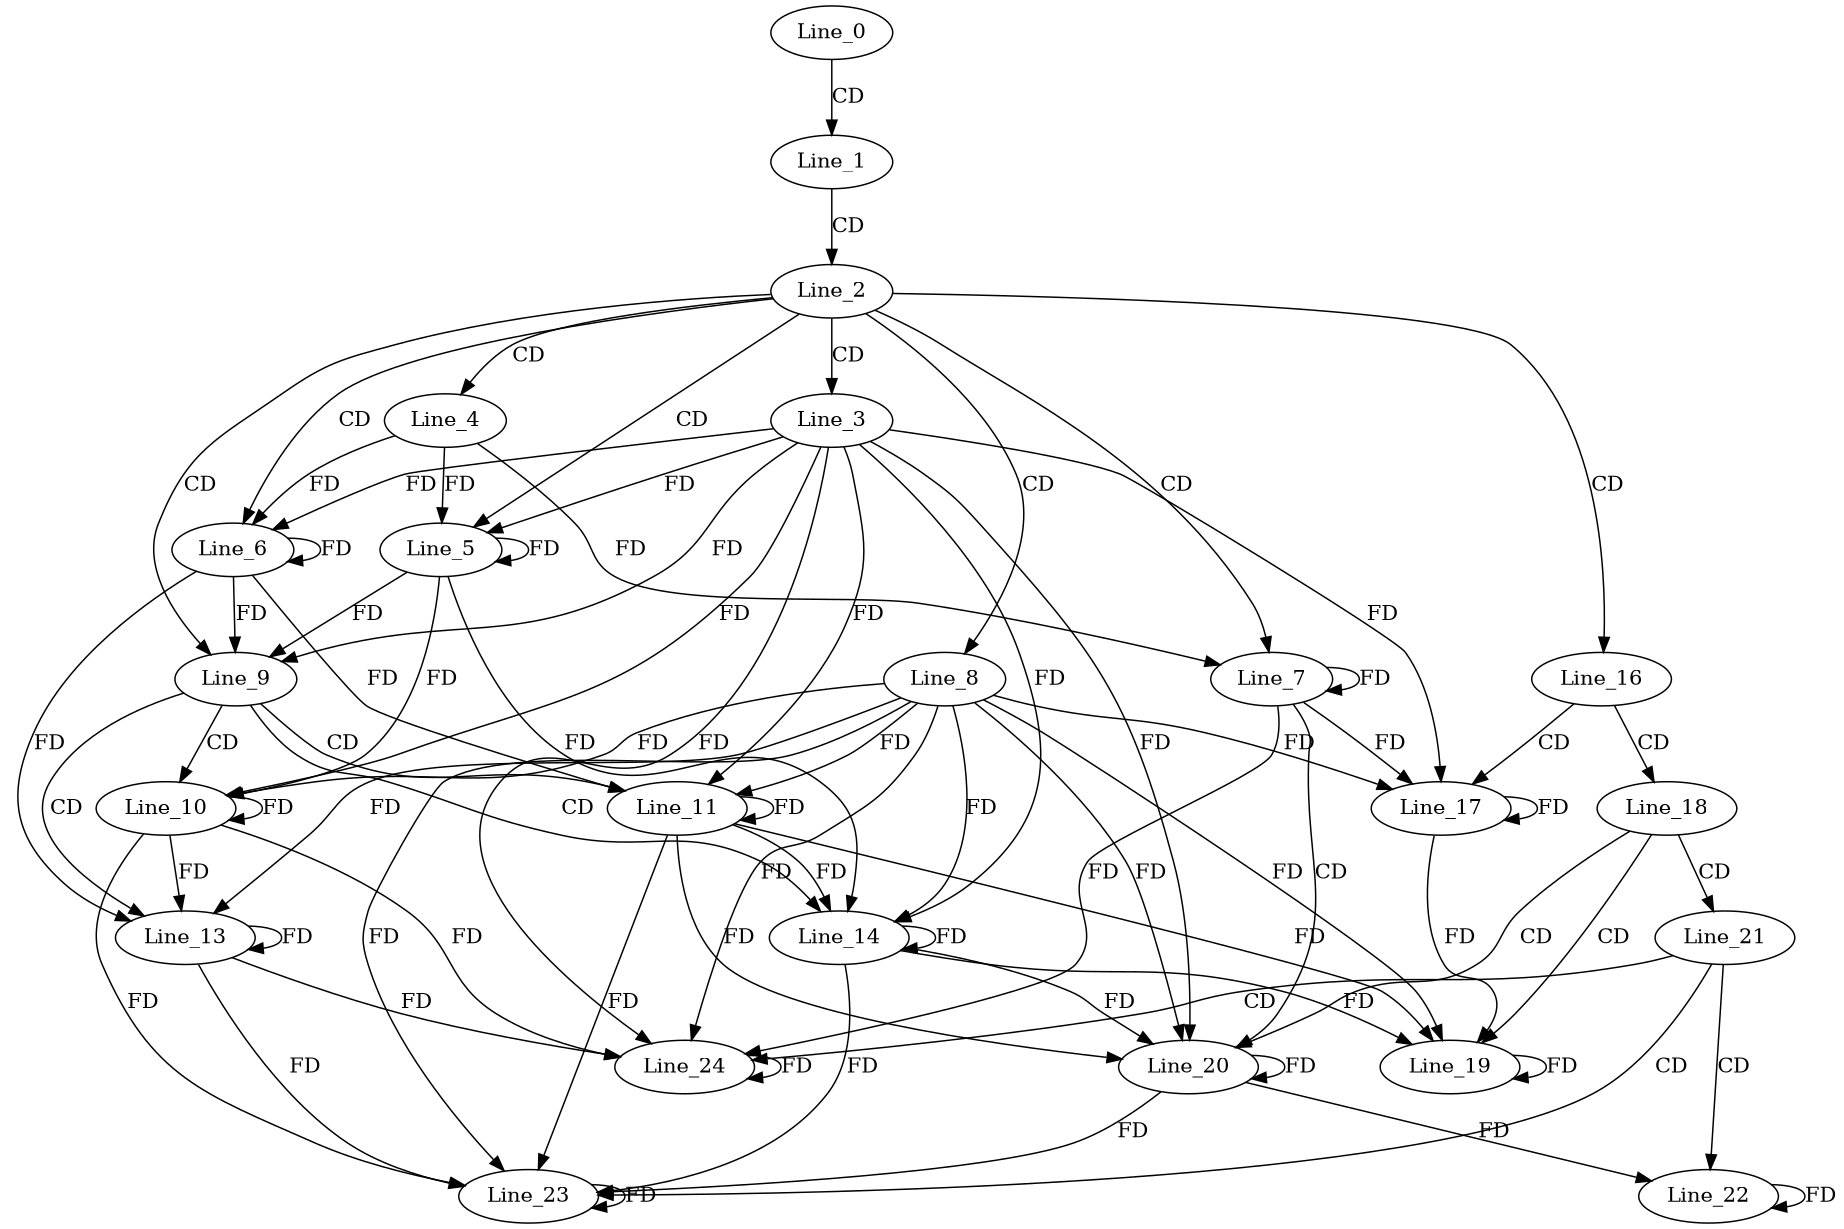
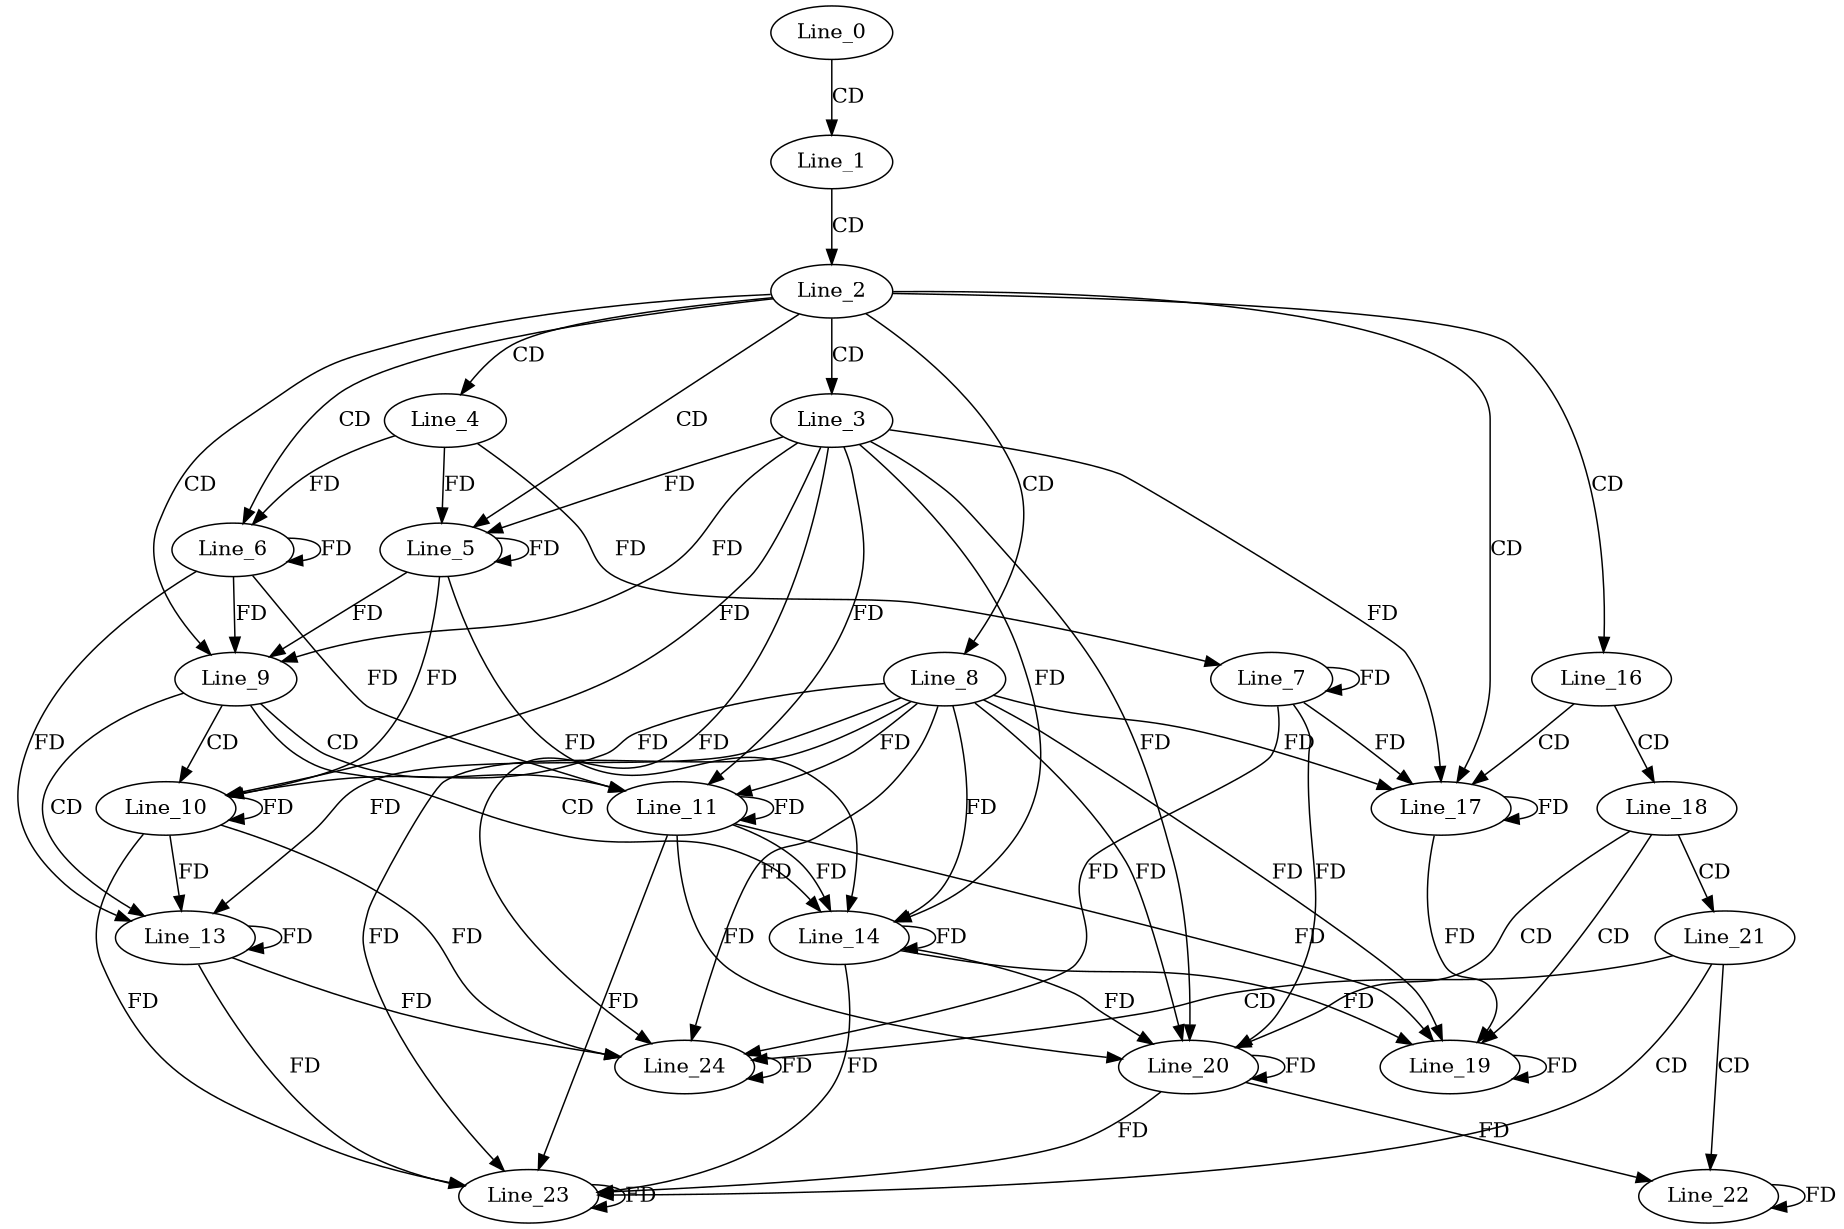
(1098, 444) -> (1385, 337)
(525, 458) -> none
(1331, 873) -> (1331, 873)
